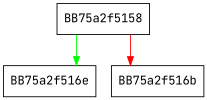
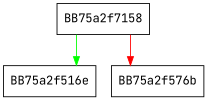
(103, 19) -> (103, 19)
(158, 81) -> (158, 81)
